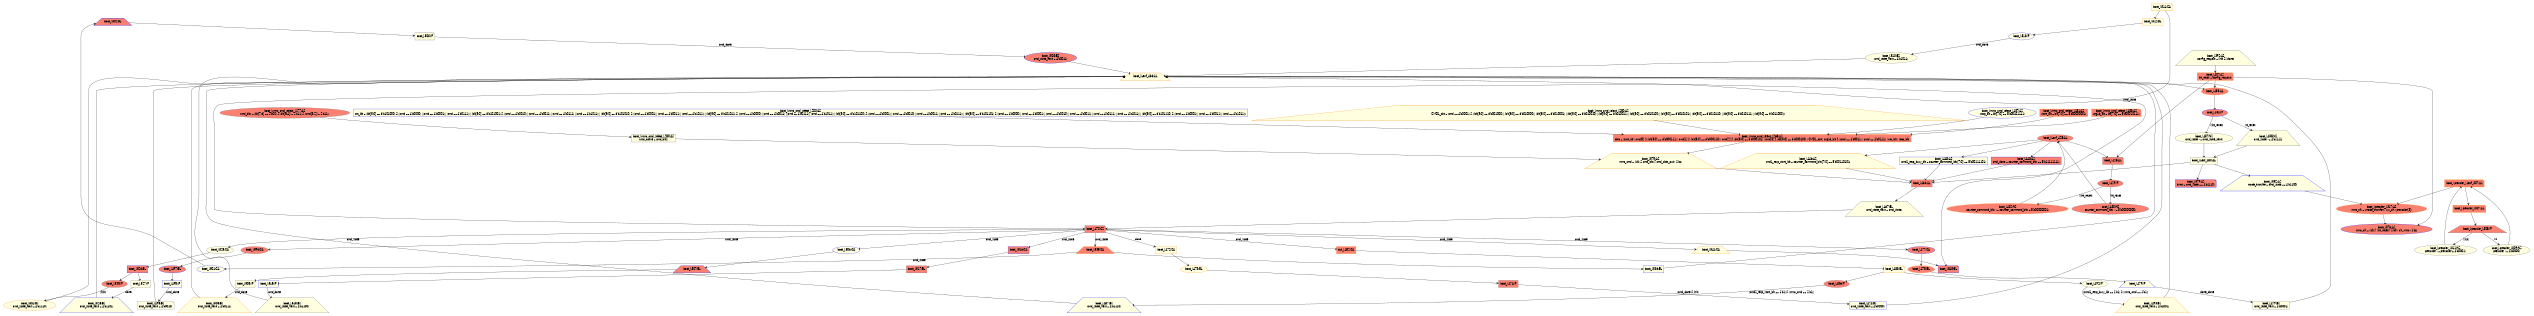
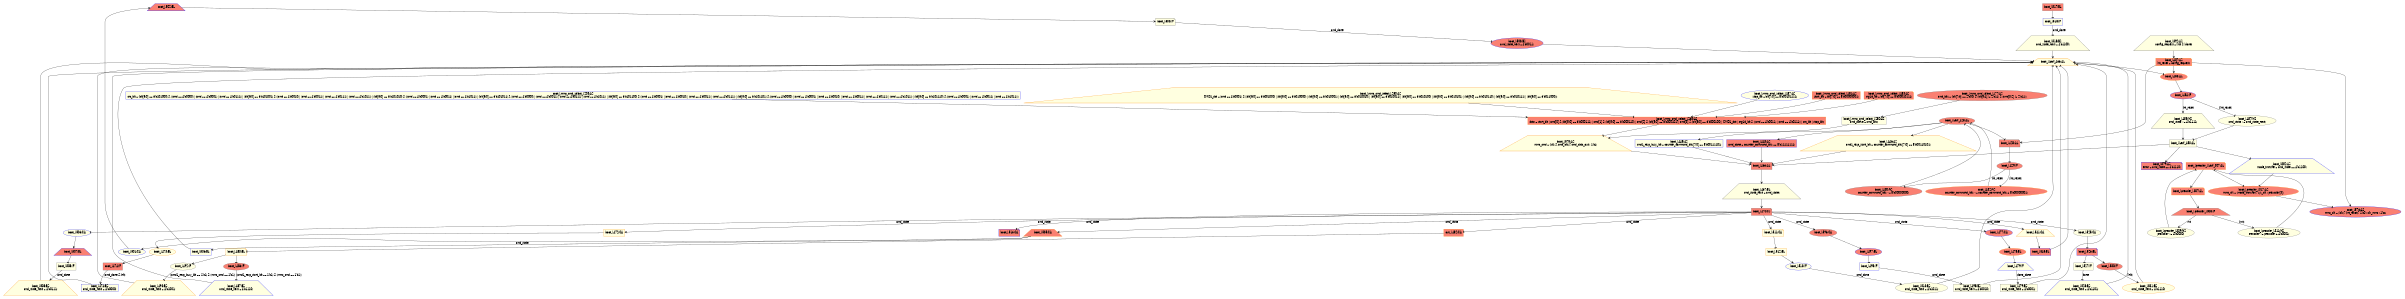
(1806, 87) -> (2068, 161)
(744, 92) -> (1767, 221)
(1138, 240) -> (1044, 222)
(968, 260) -> none
